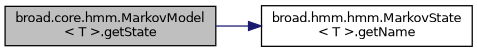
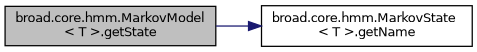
(367, 26) -> (367, 26)
